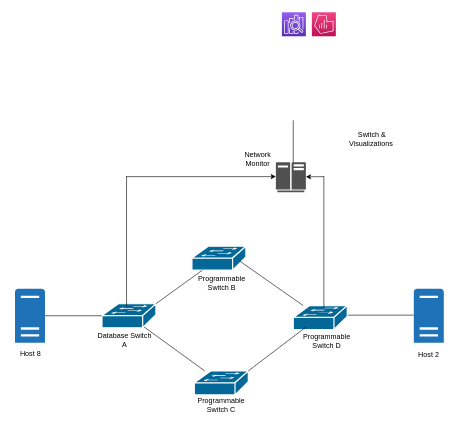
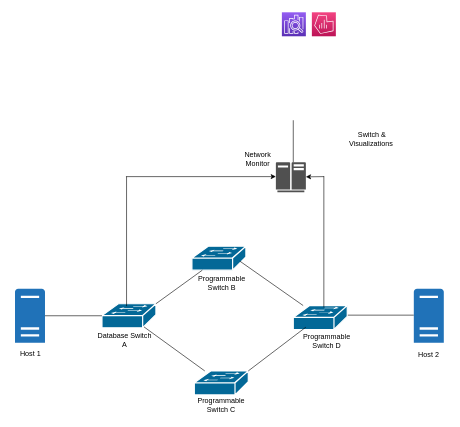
(30, 354) -> (30, 354)
